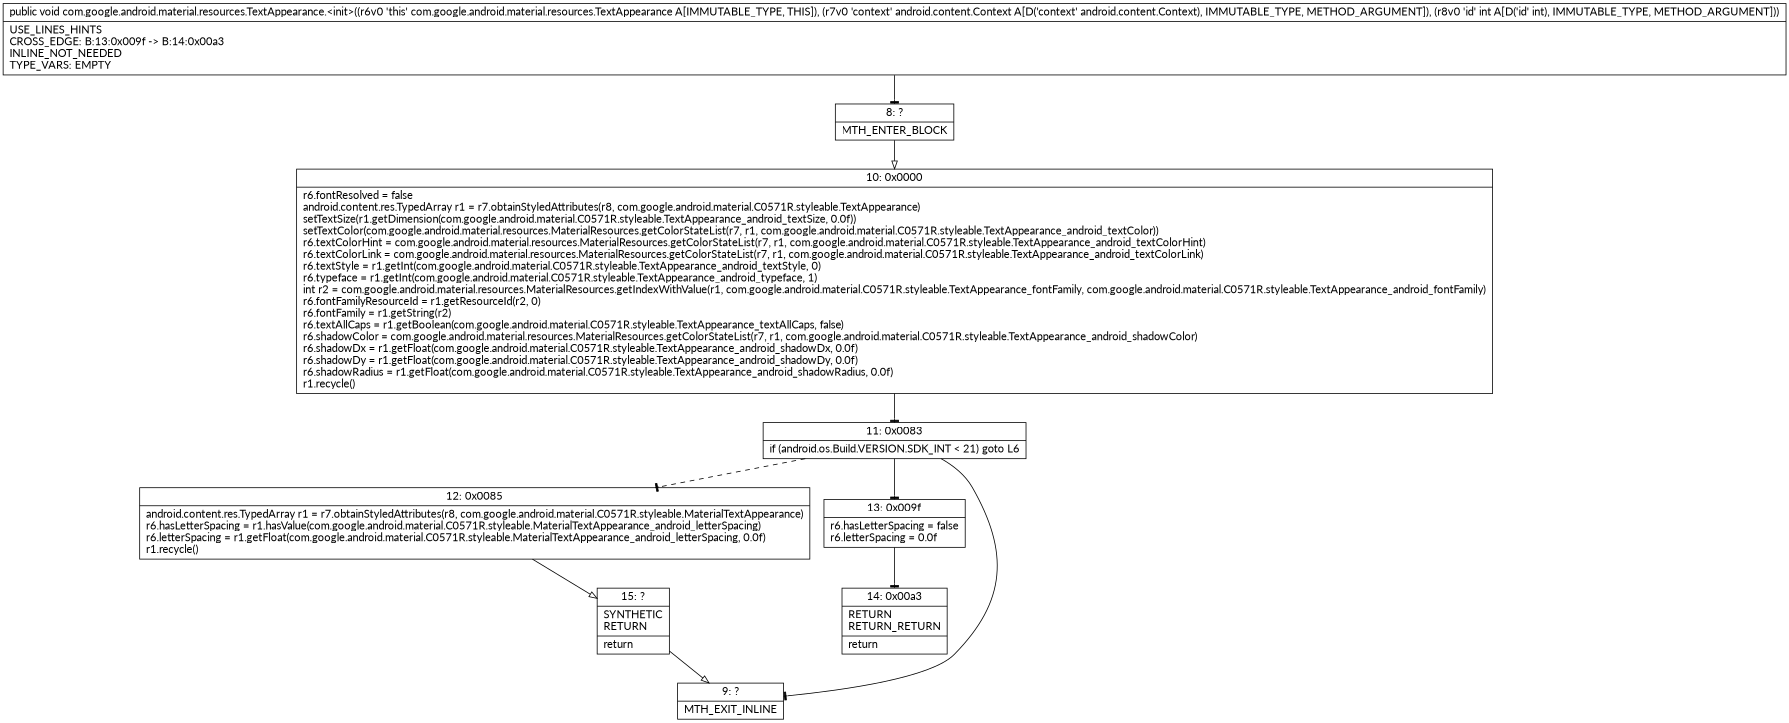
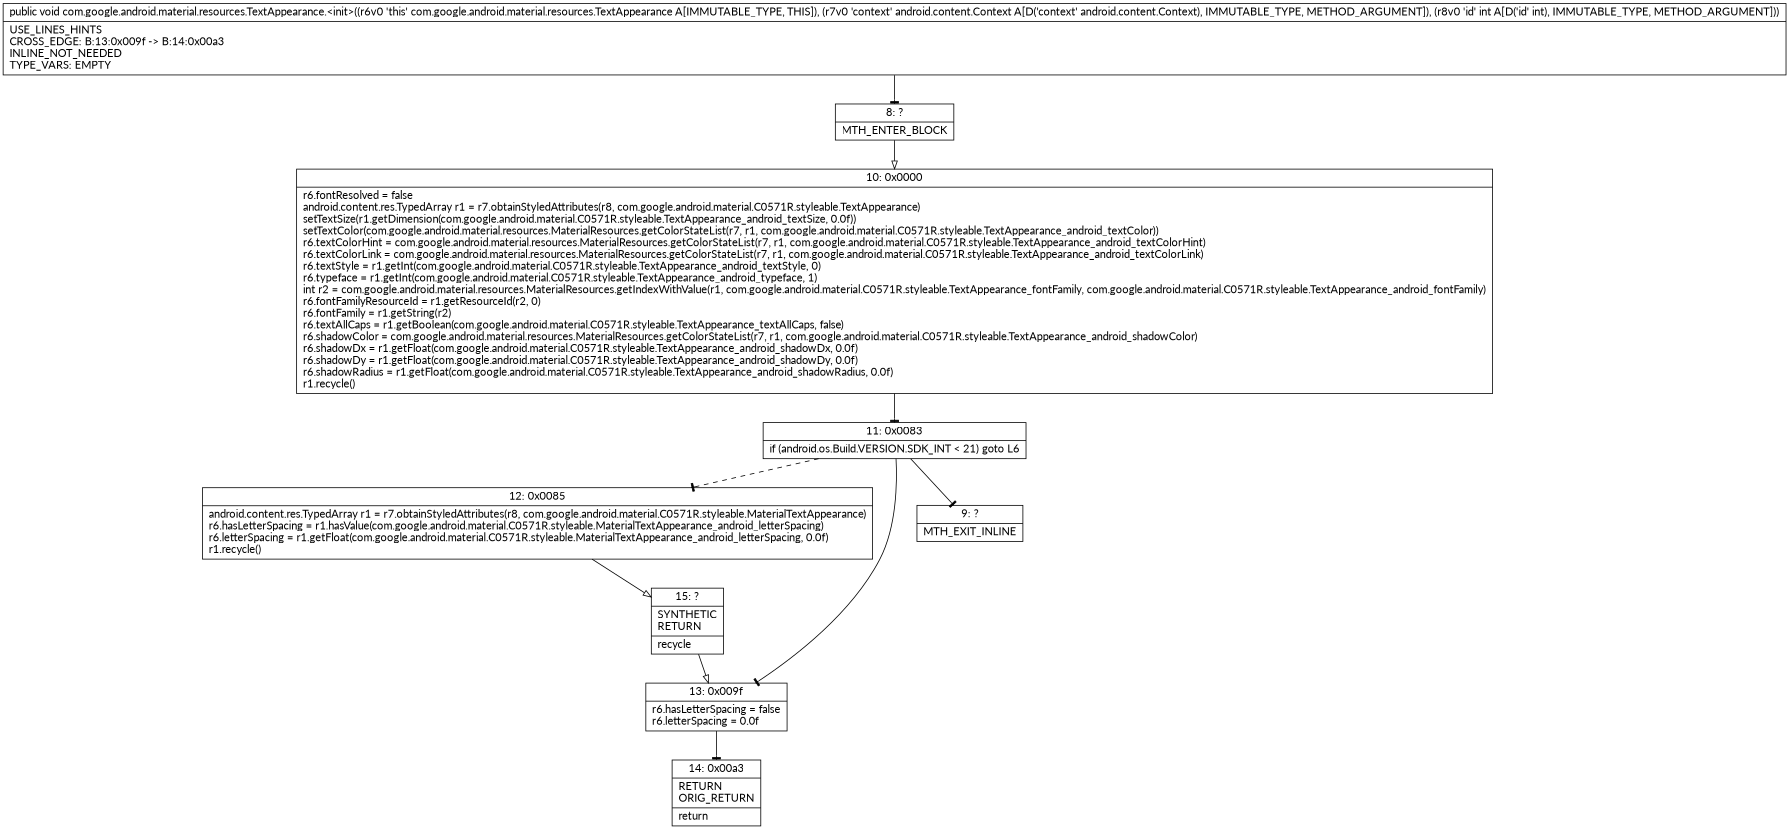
(895, 627) -> (716, 798)
(618, 645) -> (674, 645)
(686, 665) -> (702, 665)
